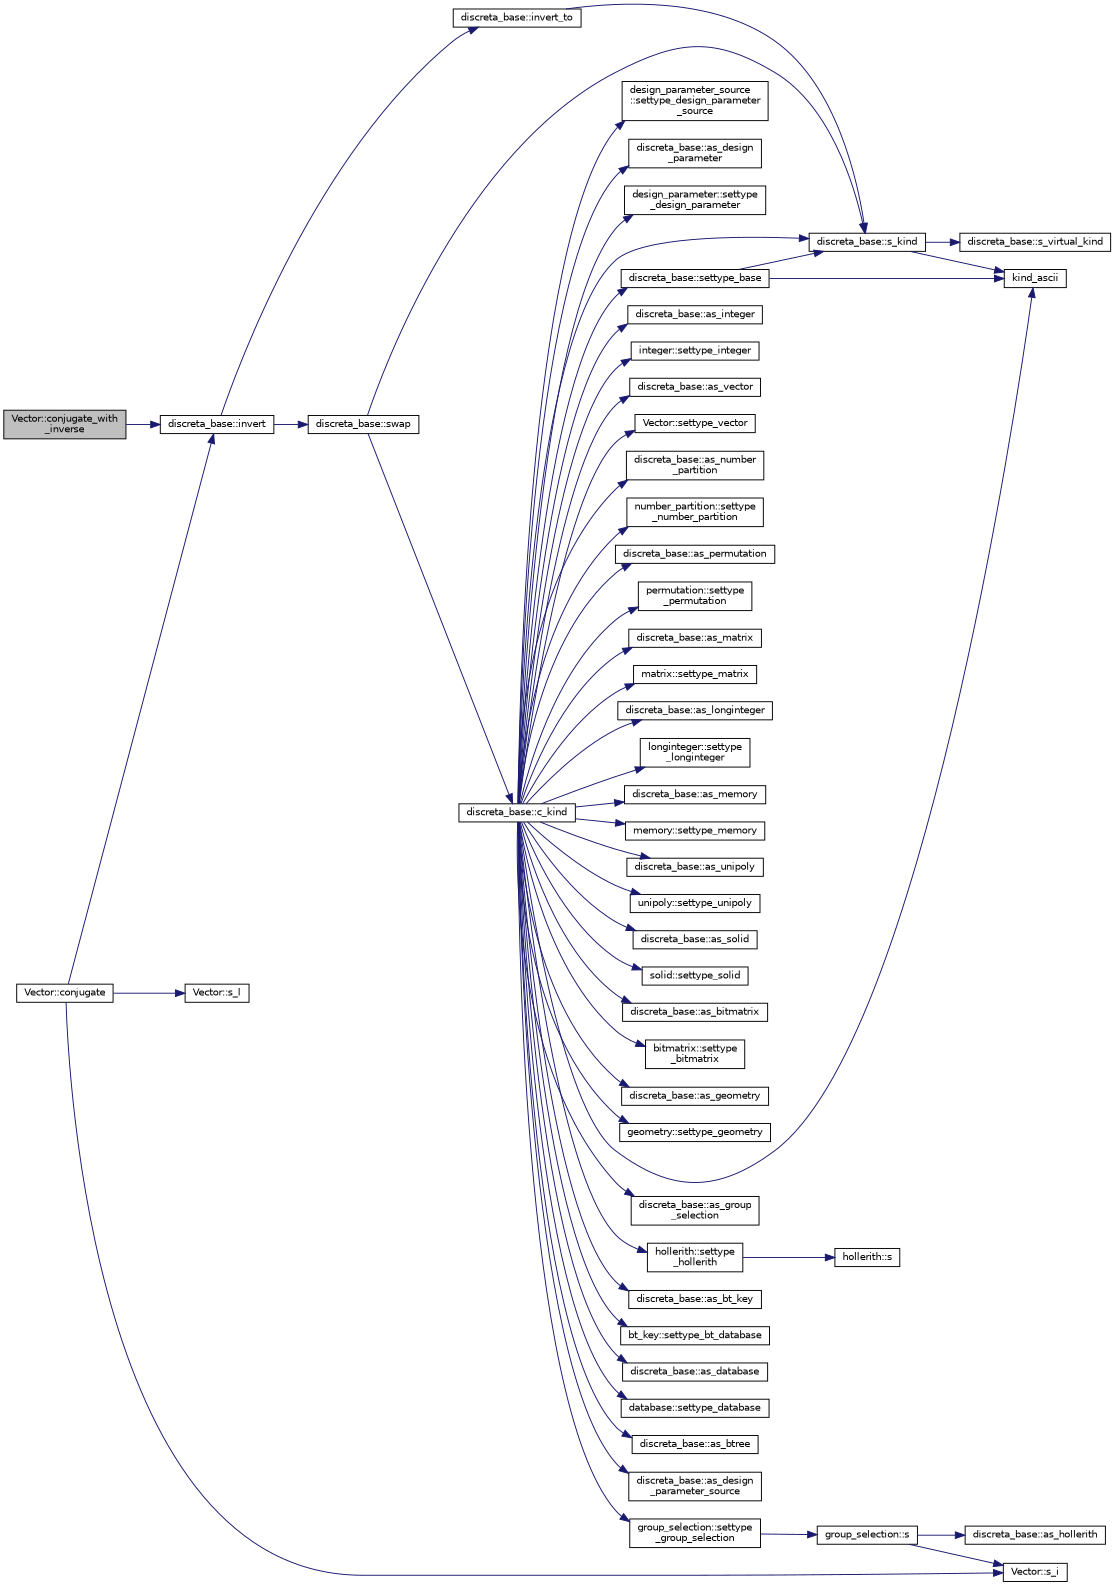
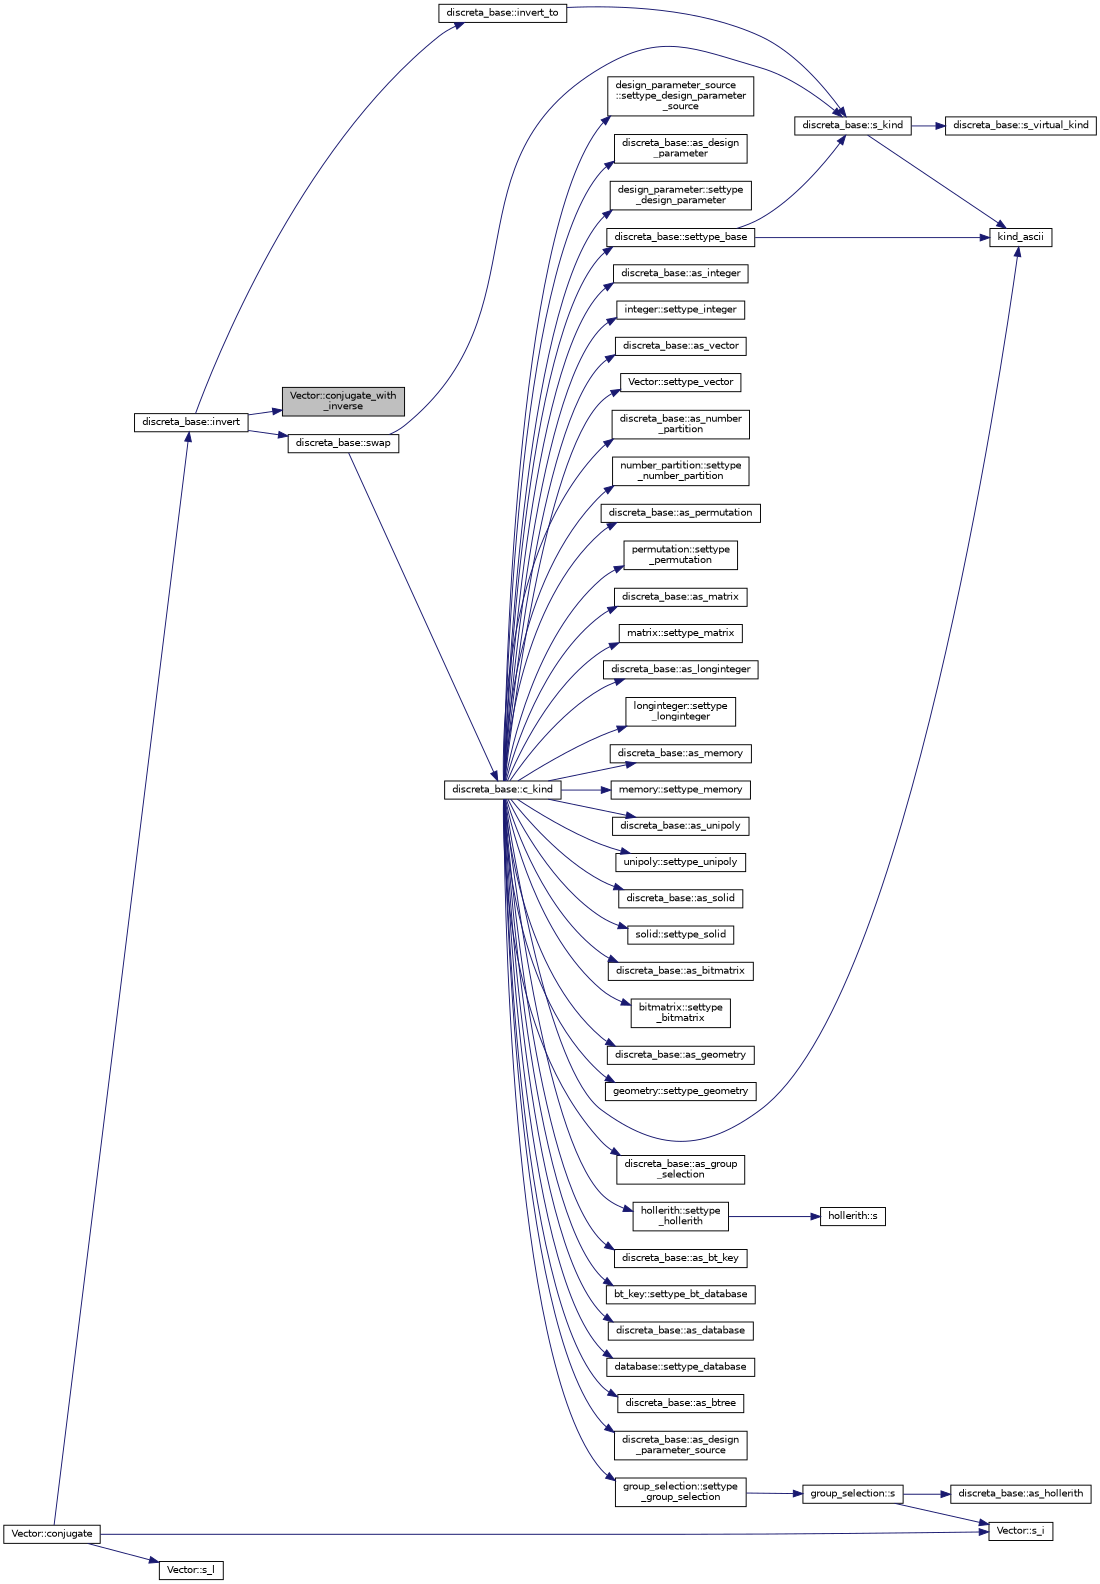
(595, 291) -> none
(138, 425) -> (260, 413)
